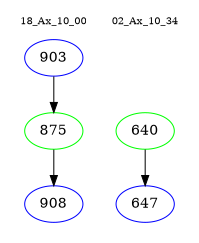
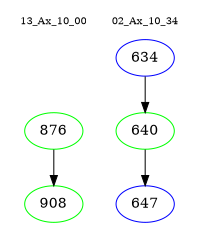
(54, 22) -> (54, 22)
(54, 58) -> none
none -> (145, 58)
(54, 131) -> (54, 131)
(54, 204) -> (54, 204)
